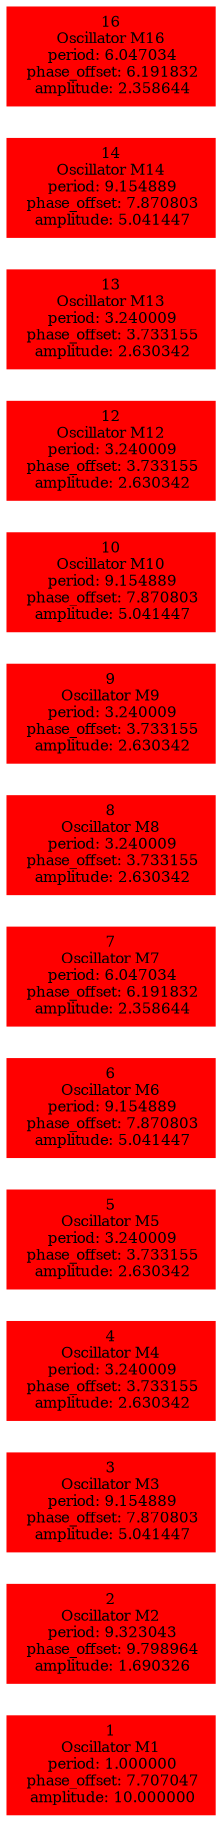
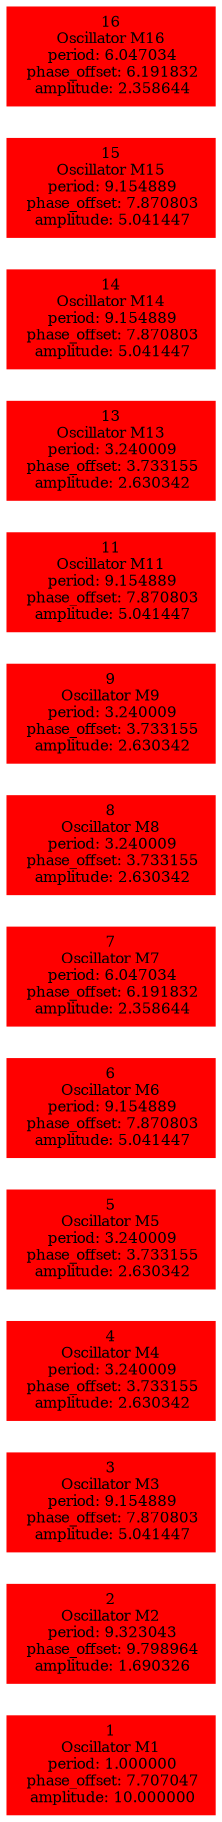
none -> (111, 188)
(111, 451) -> none
none -> (111, 582)
(111, 582) -> none
